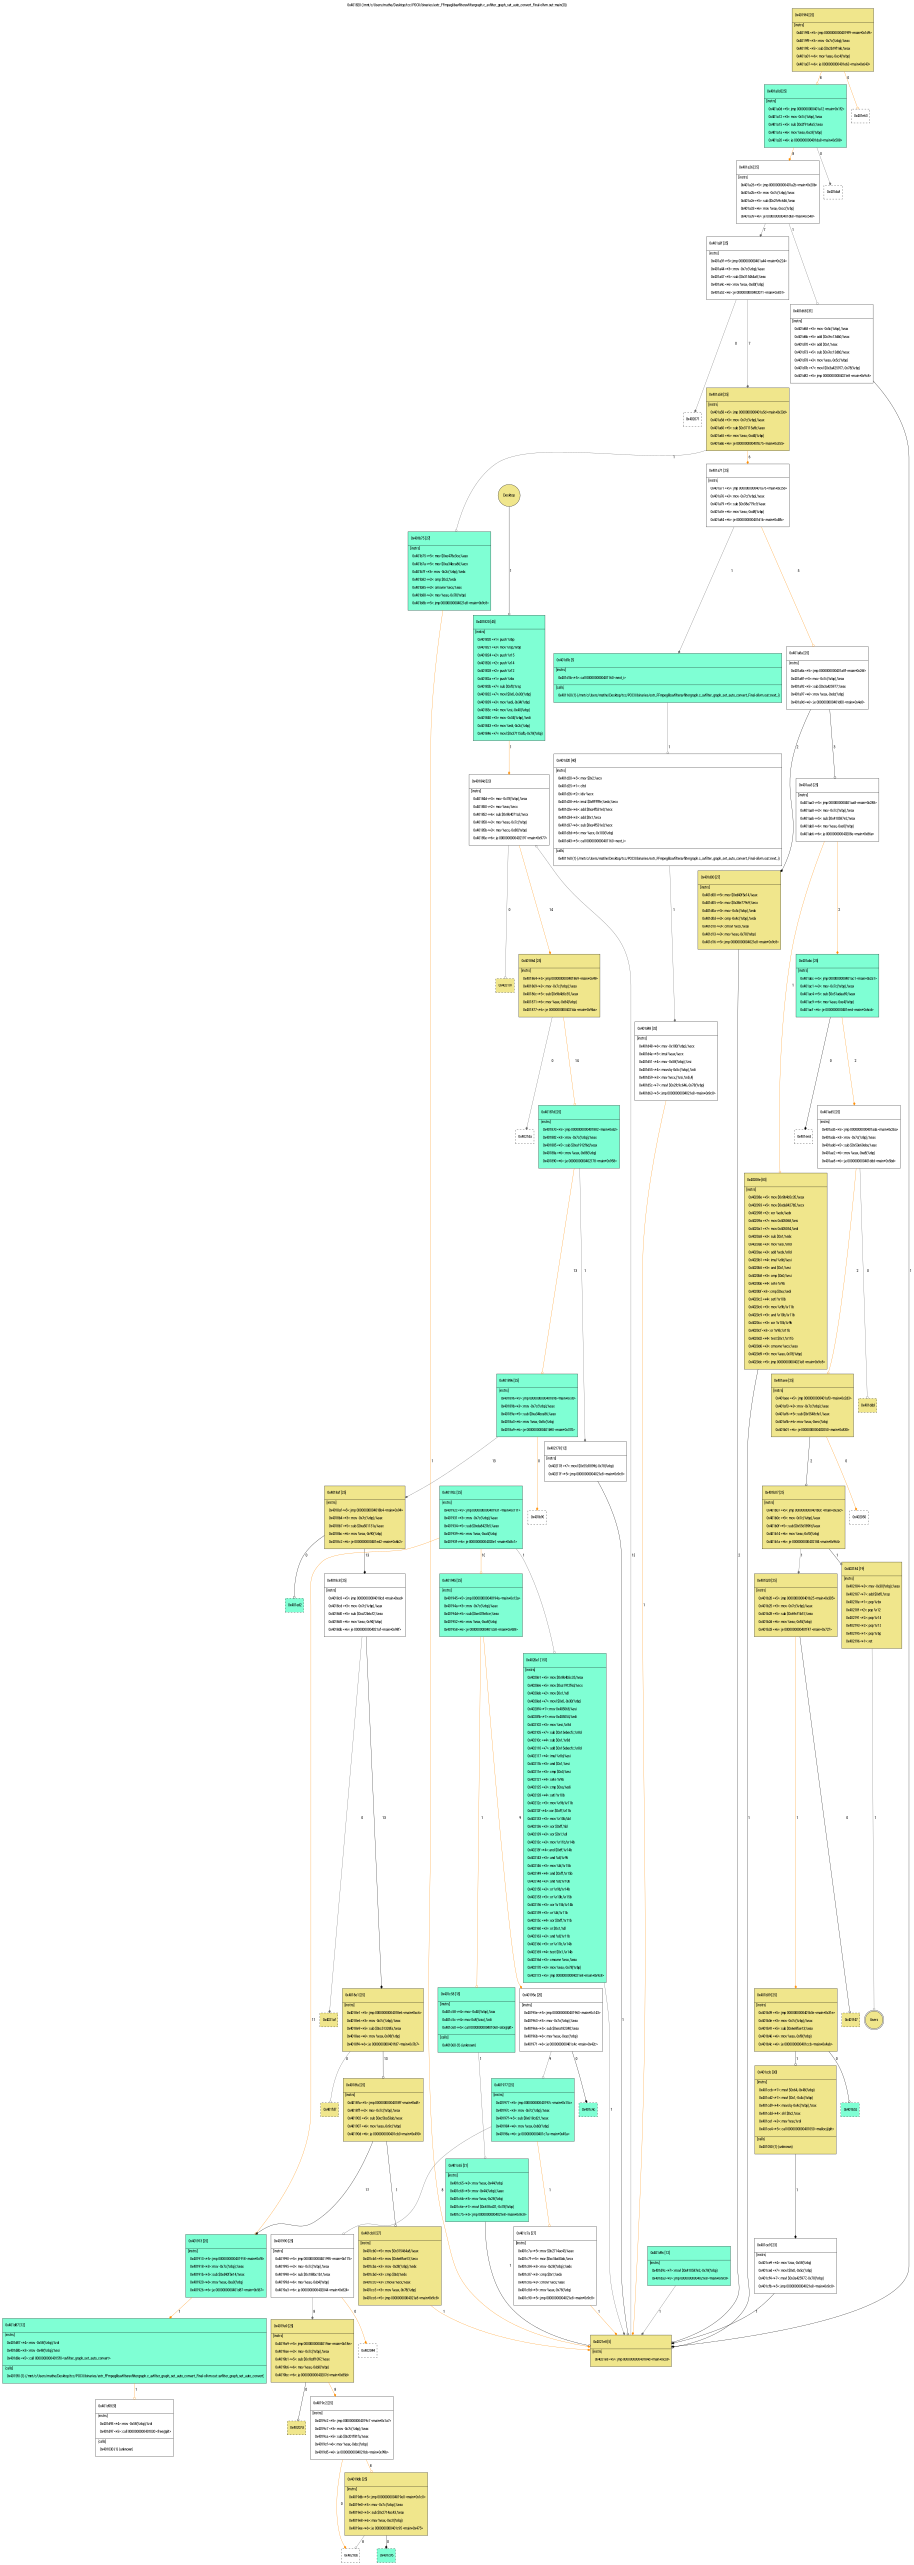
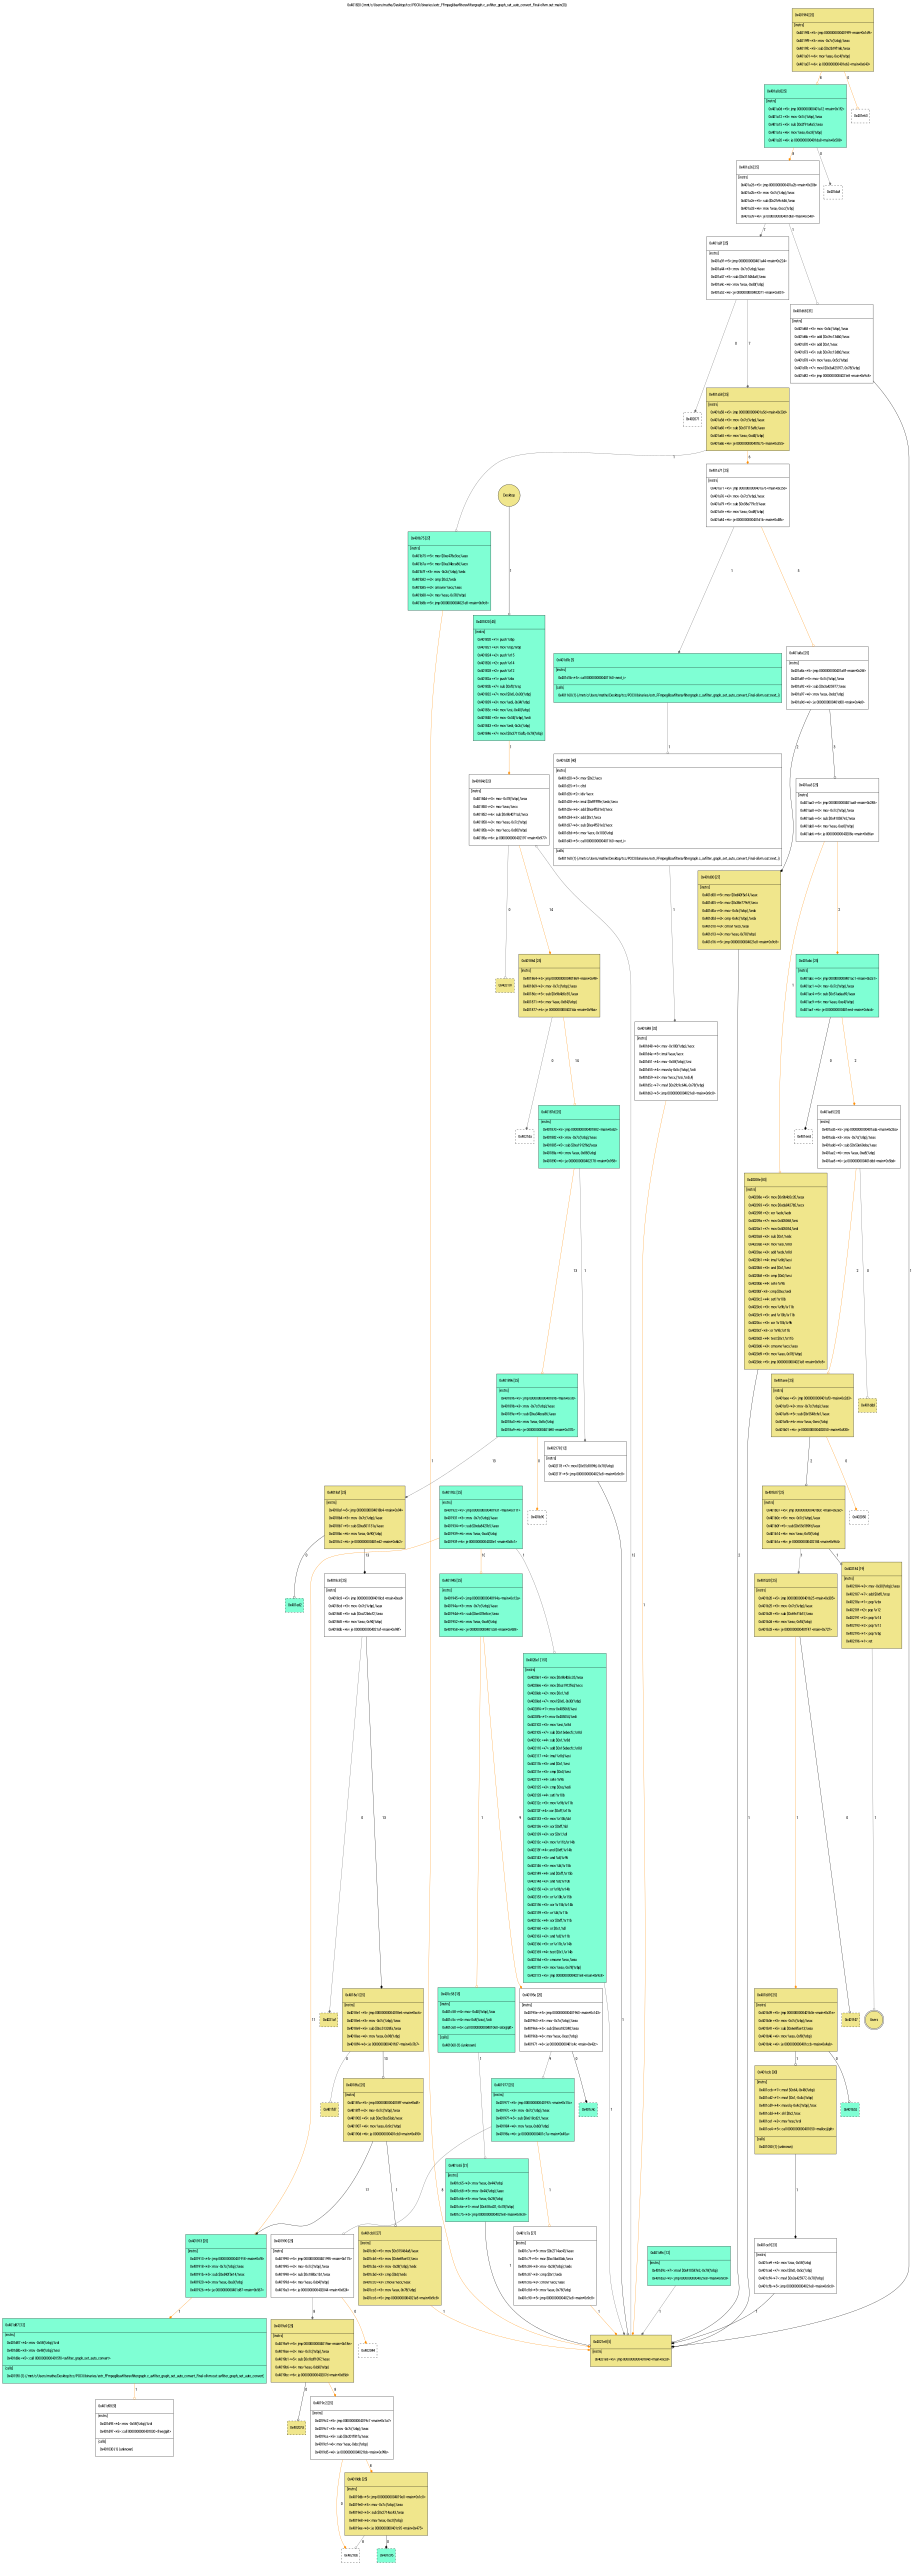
(369, 2465) -> (368, 2465)
